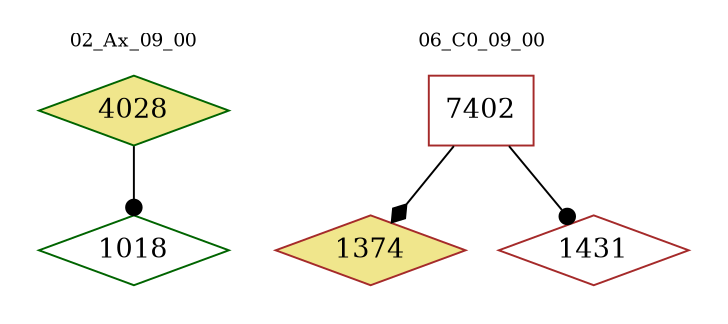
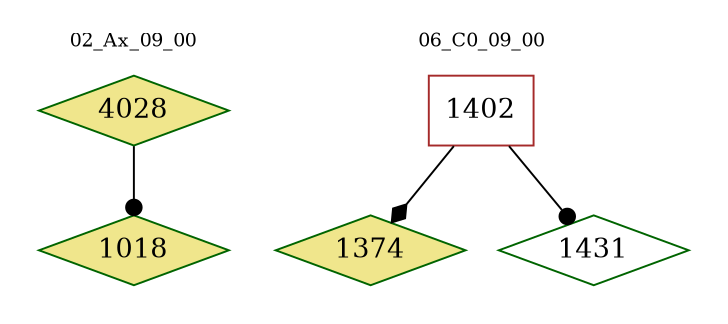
(481, 111) -> (481, 111)
(134, 250) -> (134, 250)
(371, 250) -> (371, 250)
(594, 250) -> (594, 250)
